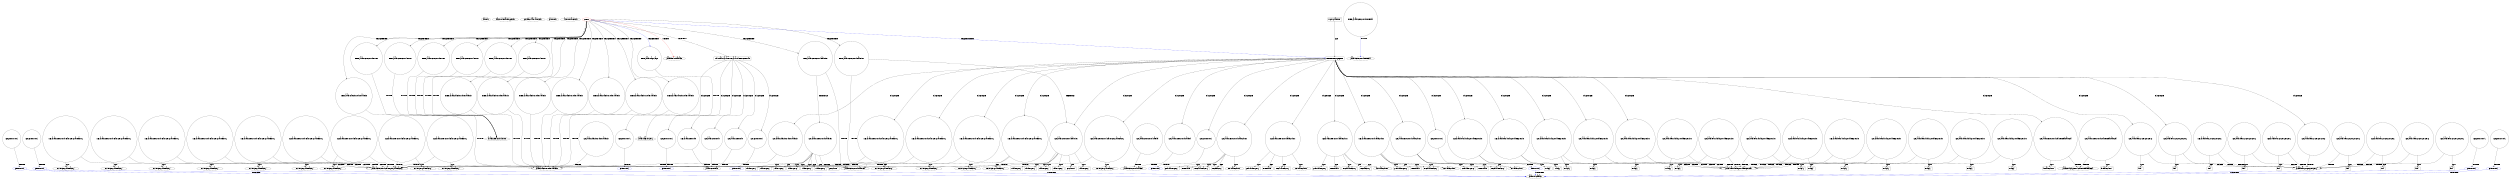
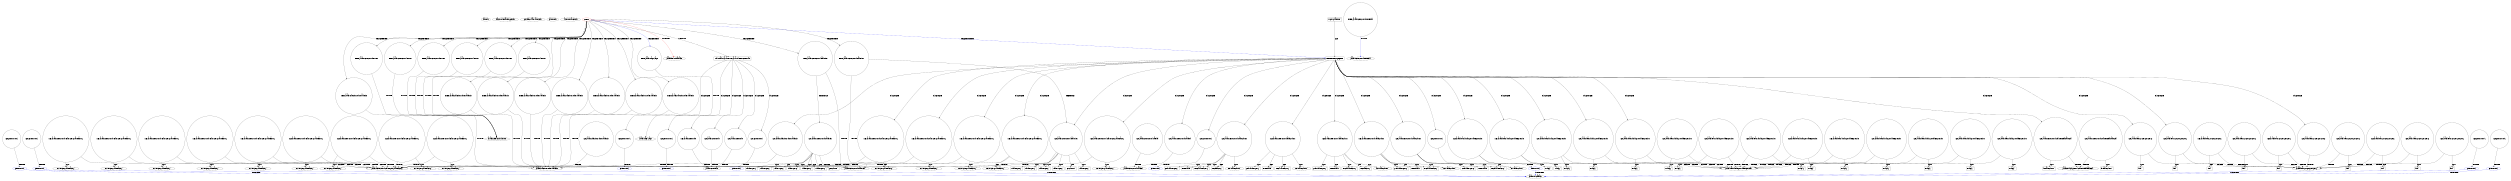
(666, 39) -> (666, 39)
(682, 39) -> (682, 39)
(646, 139) -> (646, 139)
